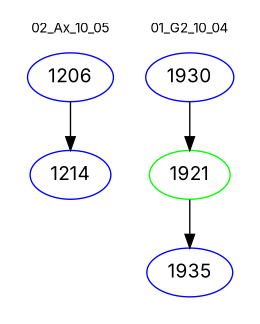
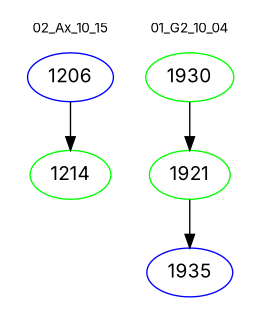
(70, 29) -> (70, 29)
(190, 77) -> (190, 77)
(70, 175) -> (70, 175)
